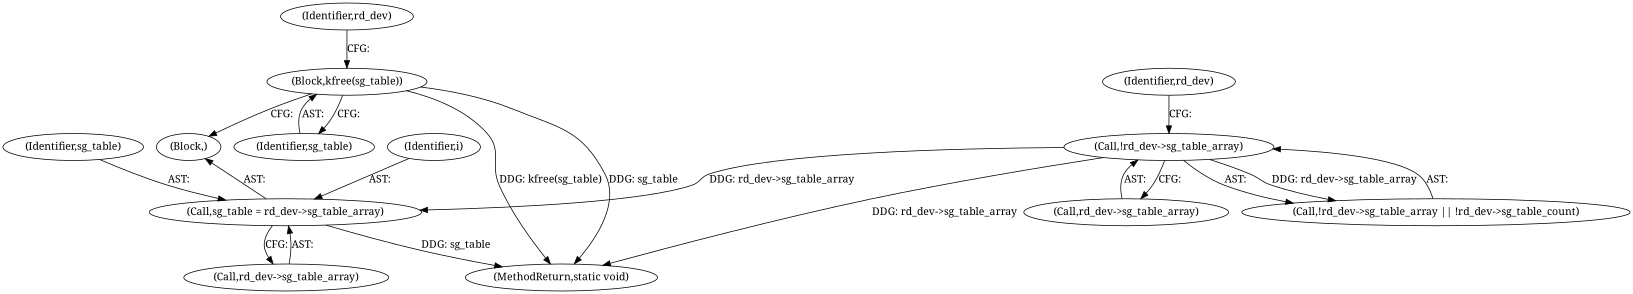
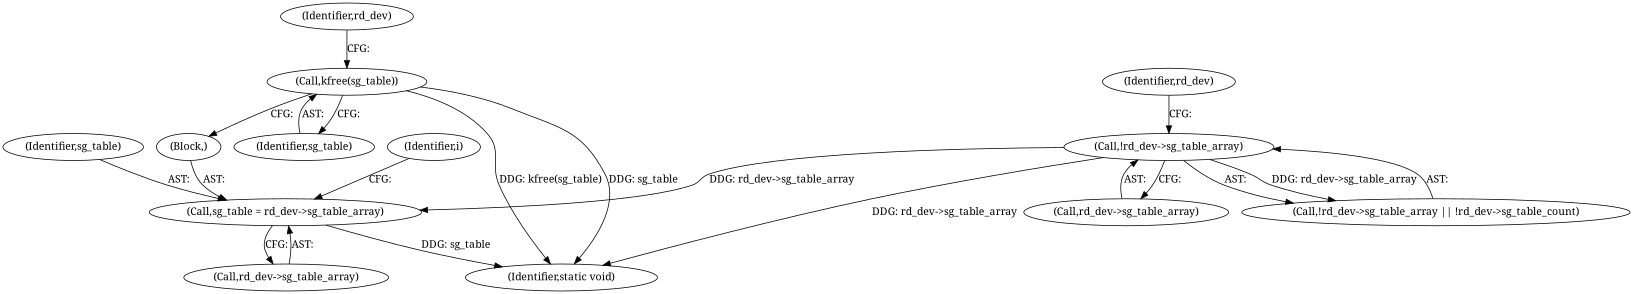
(347, 82) -> (347, 82)
(381, 180) -> (381, 180)
(239, 181) -> (200, 183)
(561, 278) -> (561, 278)
